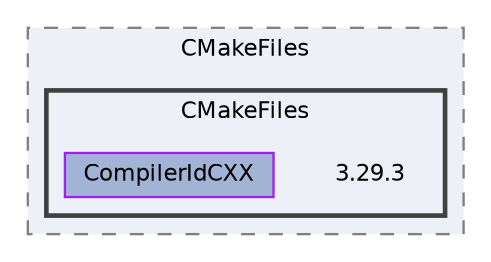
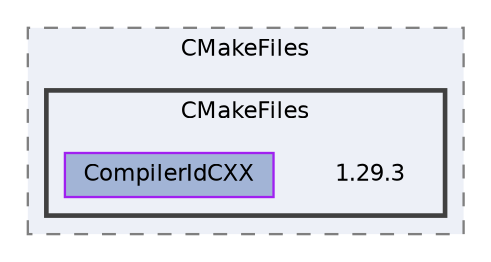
(371, 175) -> (371, 175)
